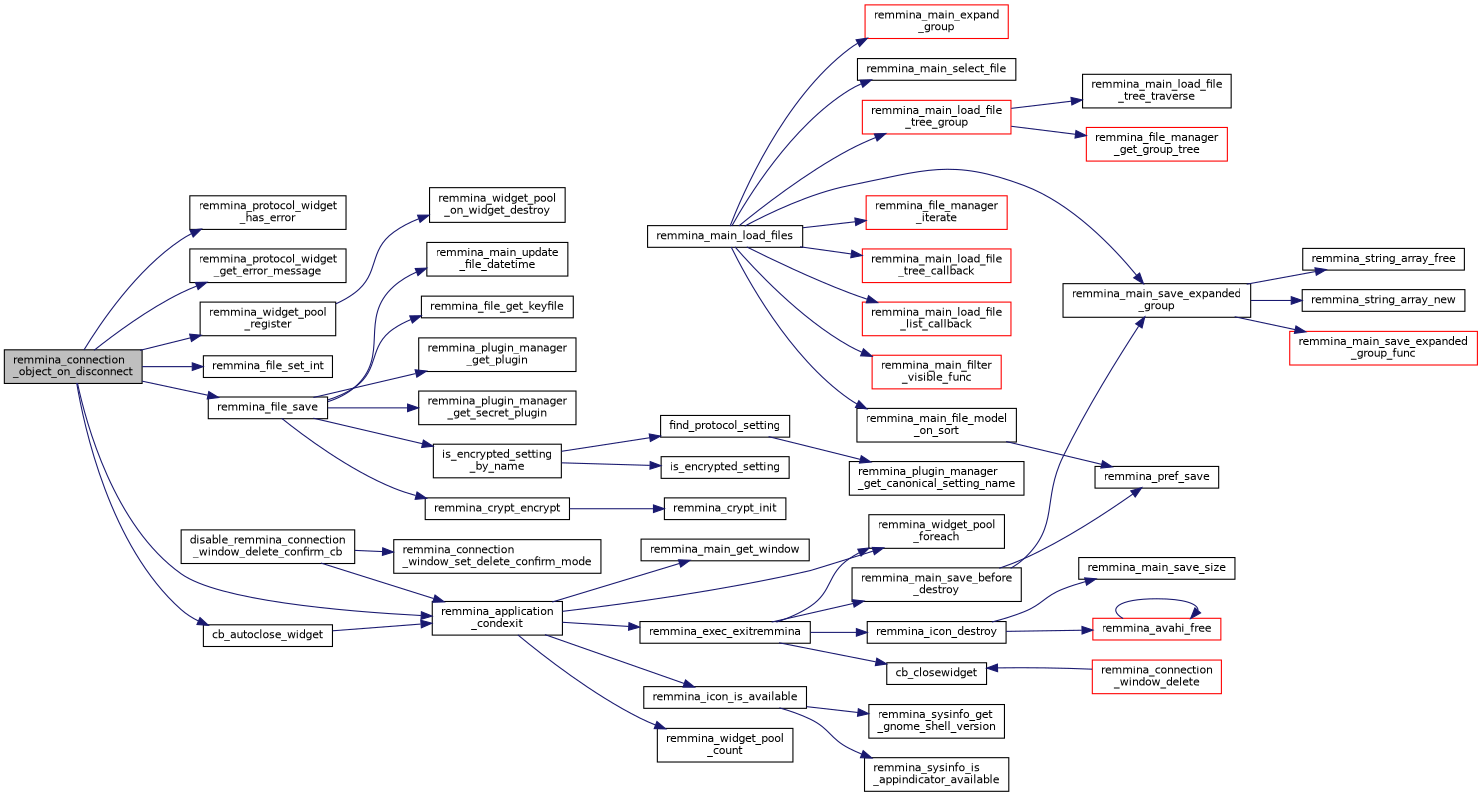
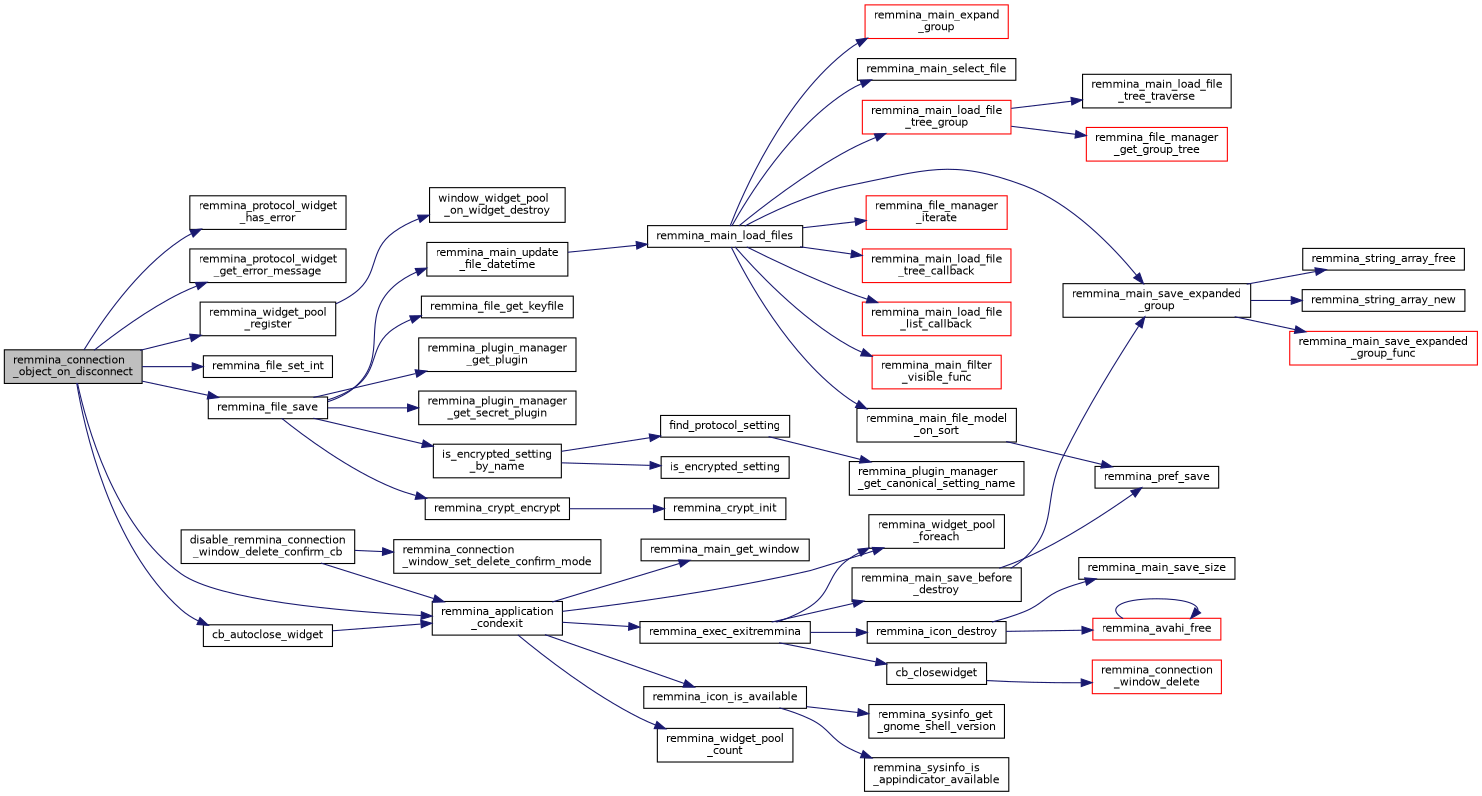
(497, 205) -> (497, 205)
none -> (602, 249)
(1045, 668) -> (1034, 682)
